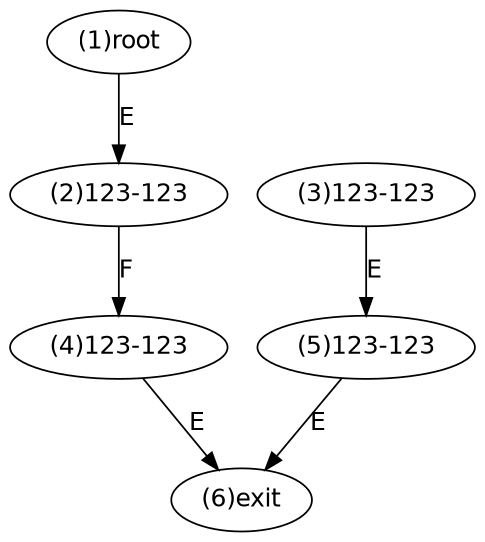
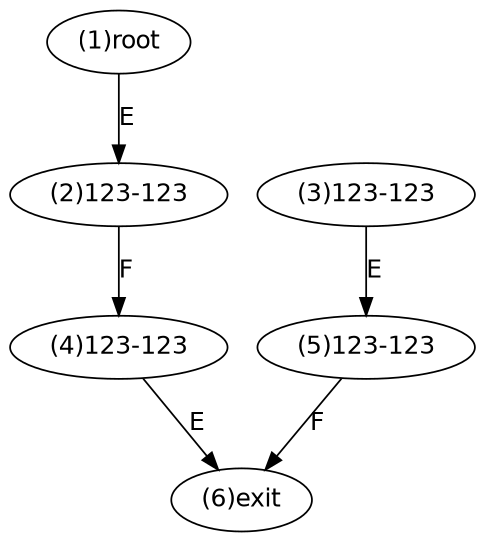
(319, 424) -> (318, 424)
